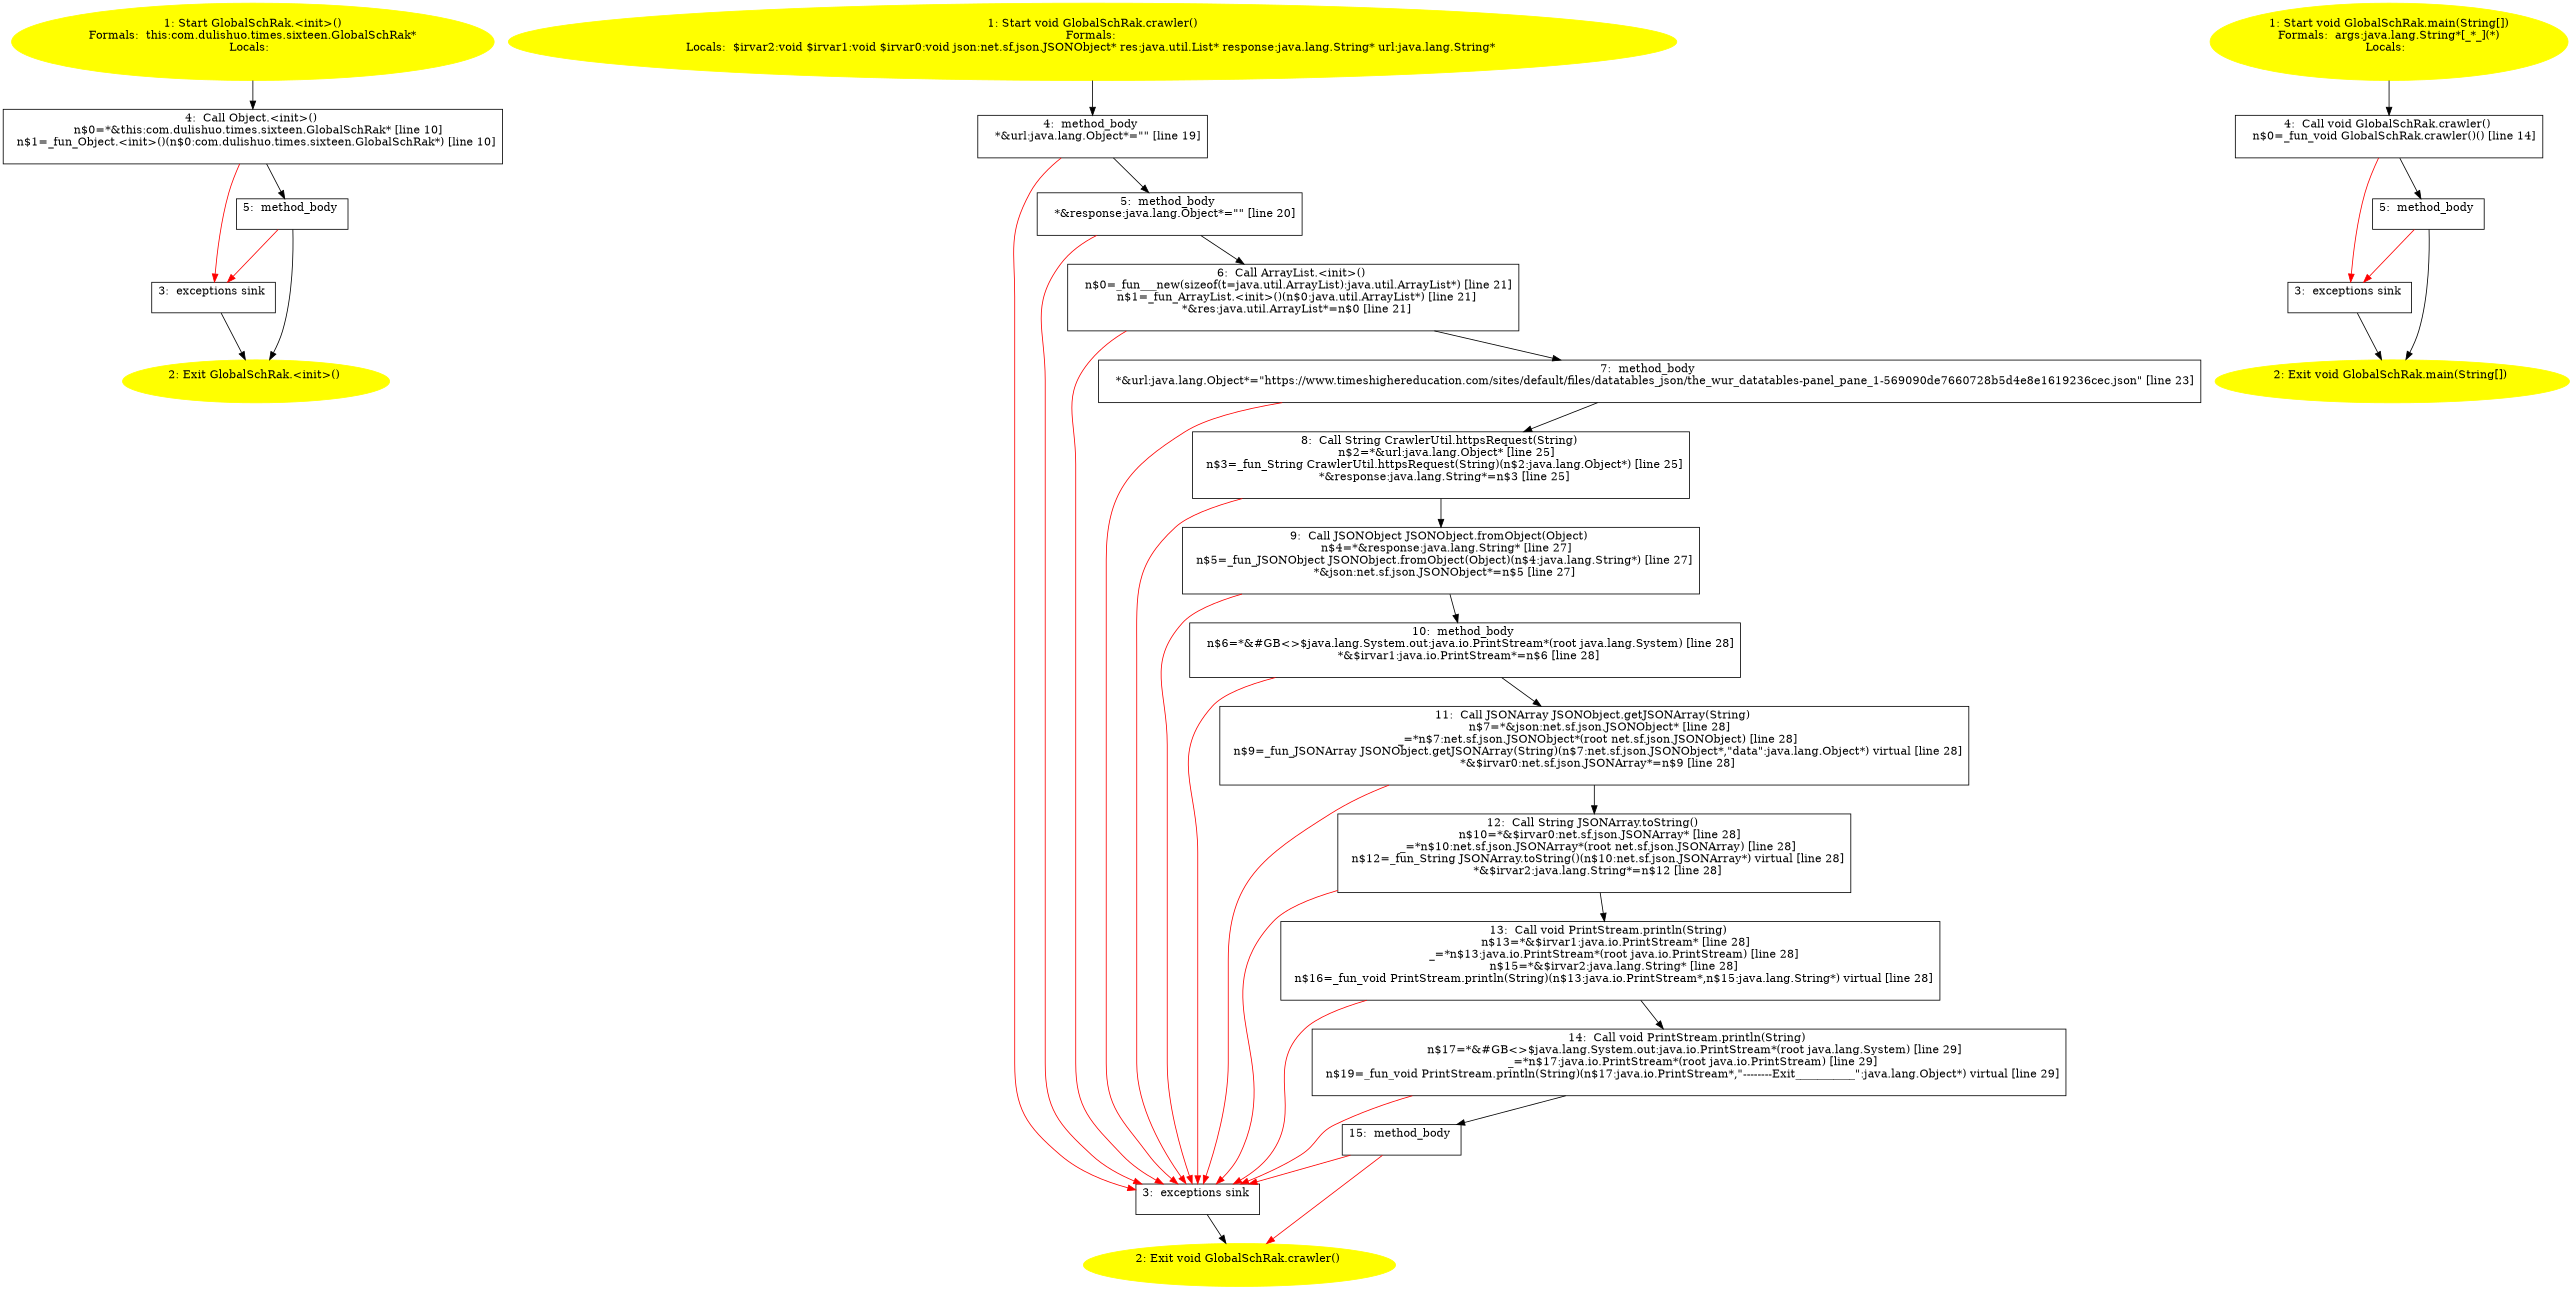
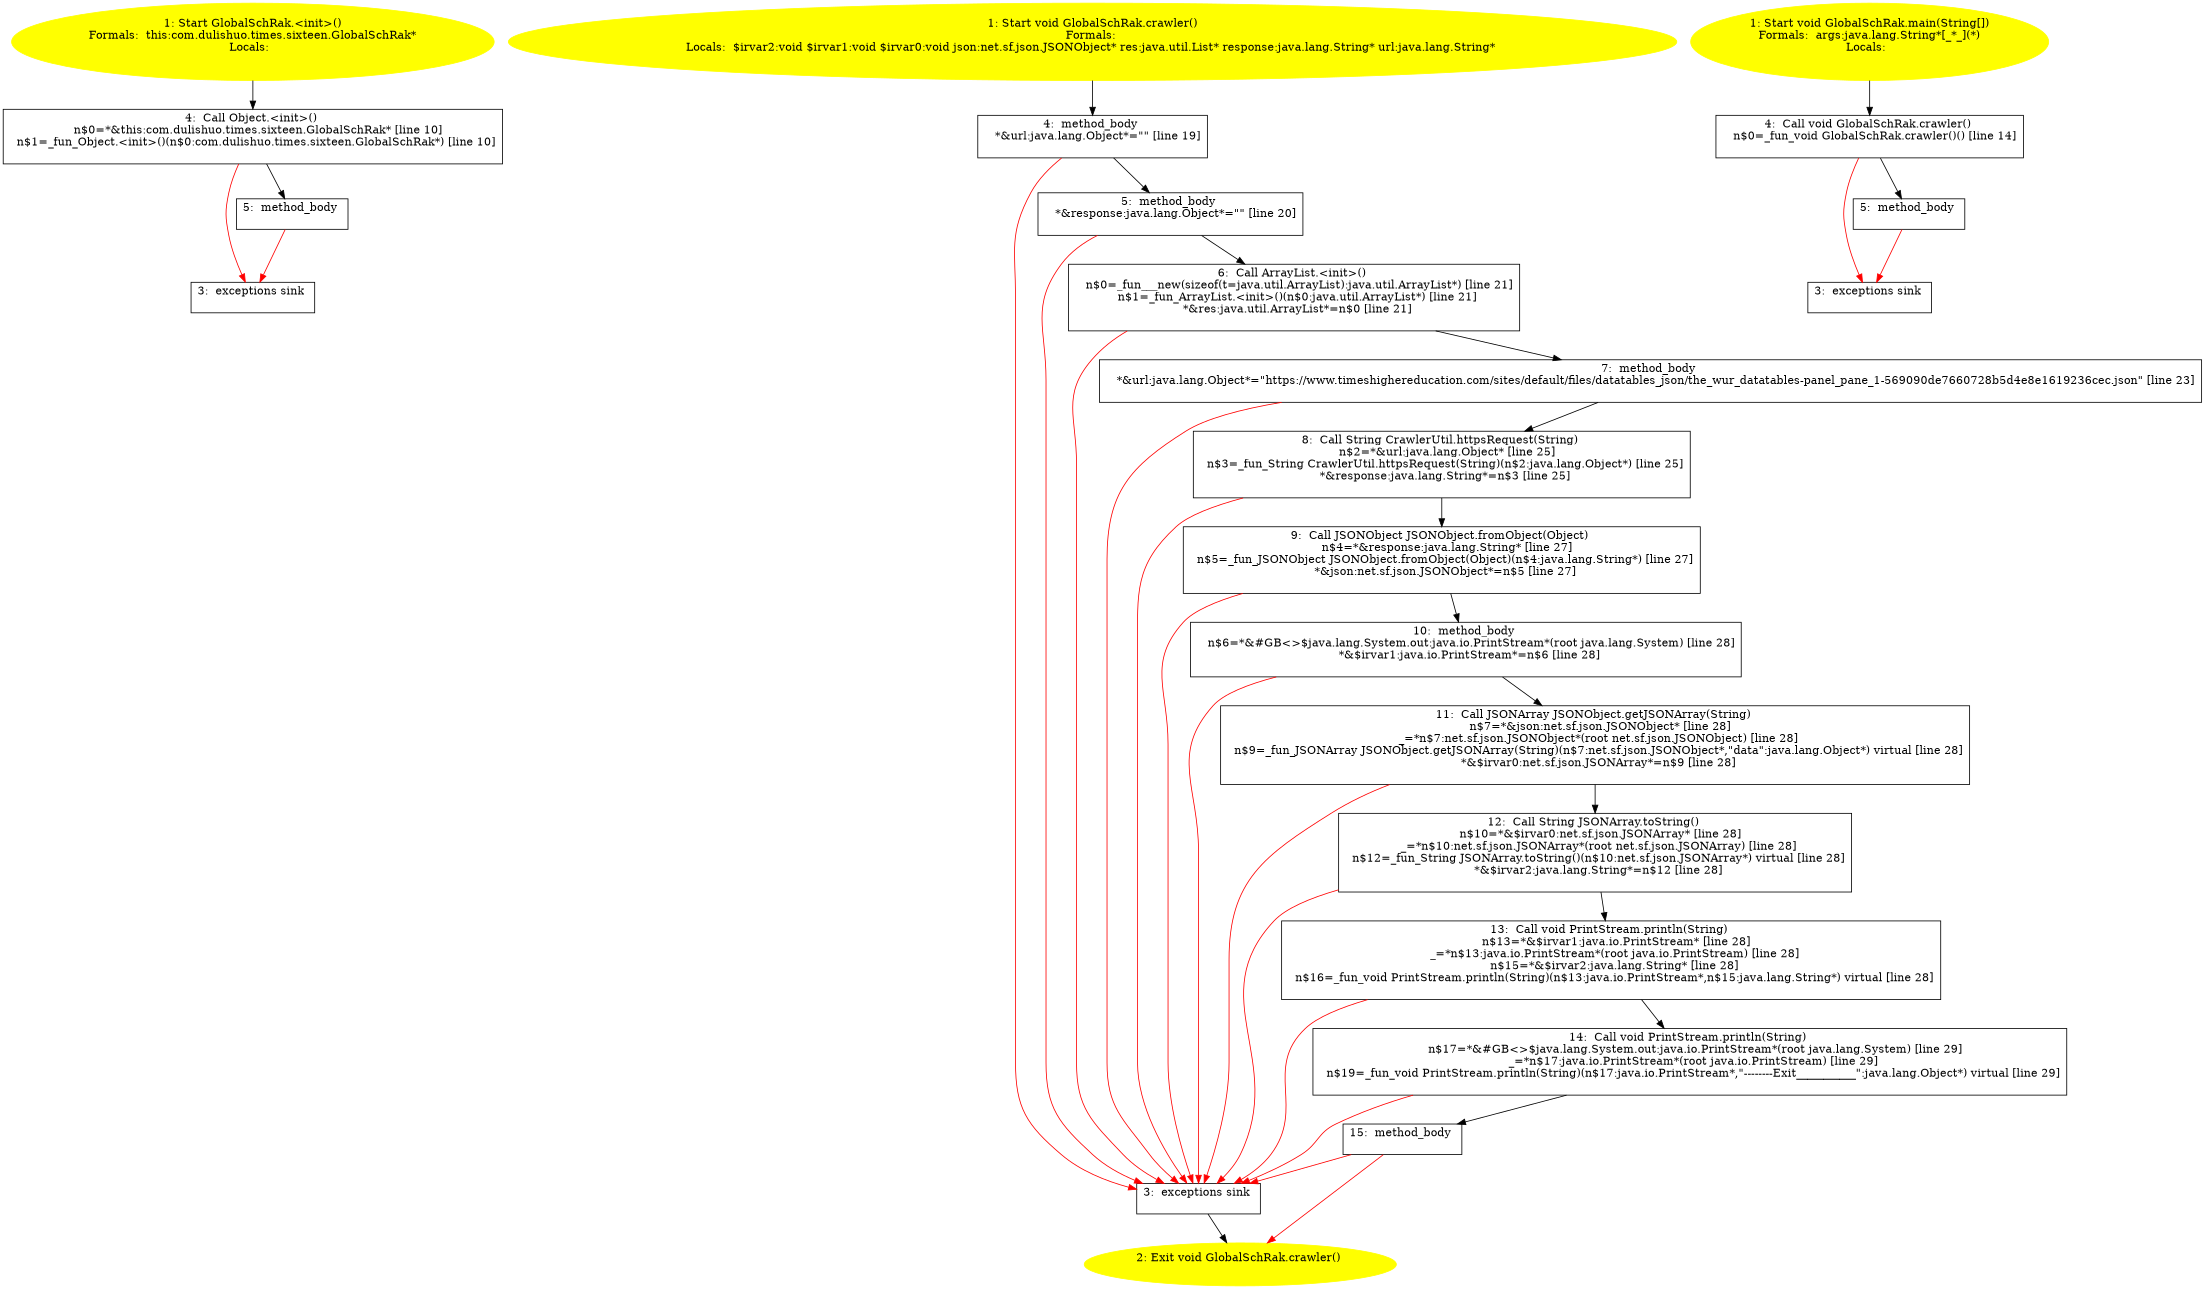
(256, 381) -> none
(2392, 381) -> none
